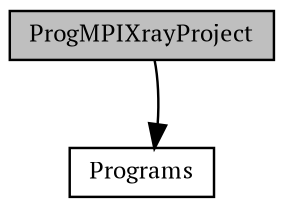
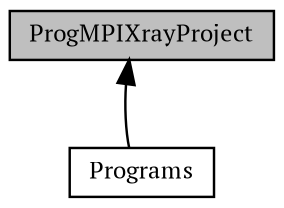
(158, 92) -> (126, 116)
